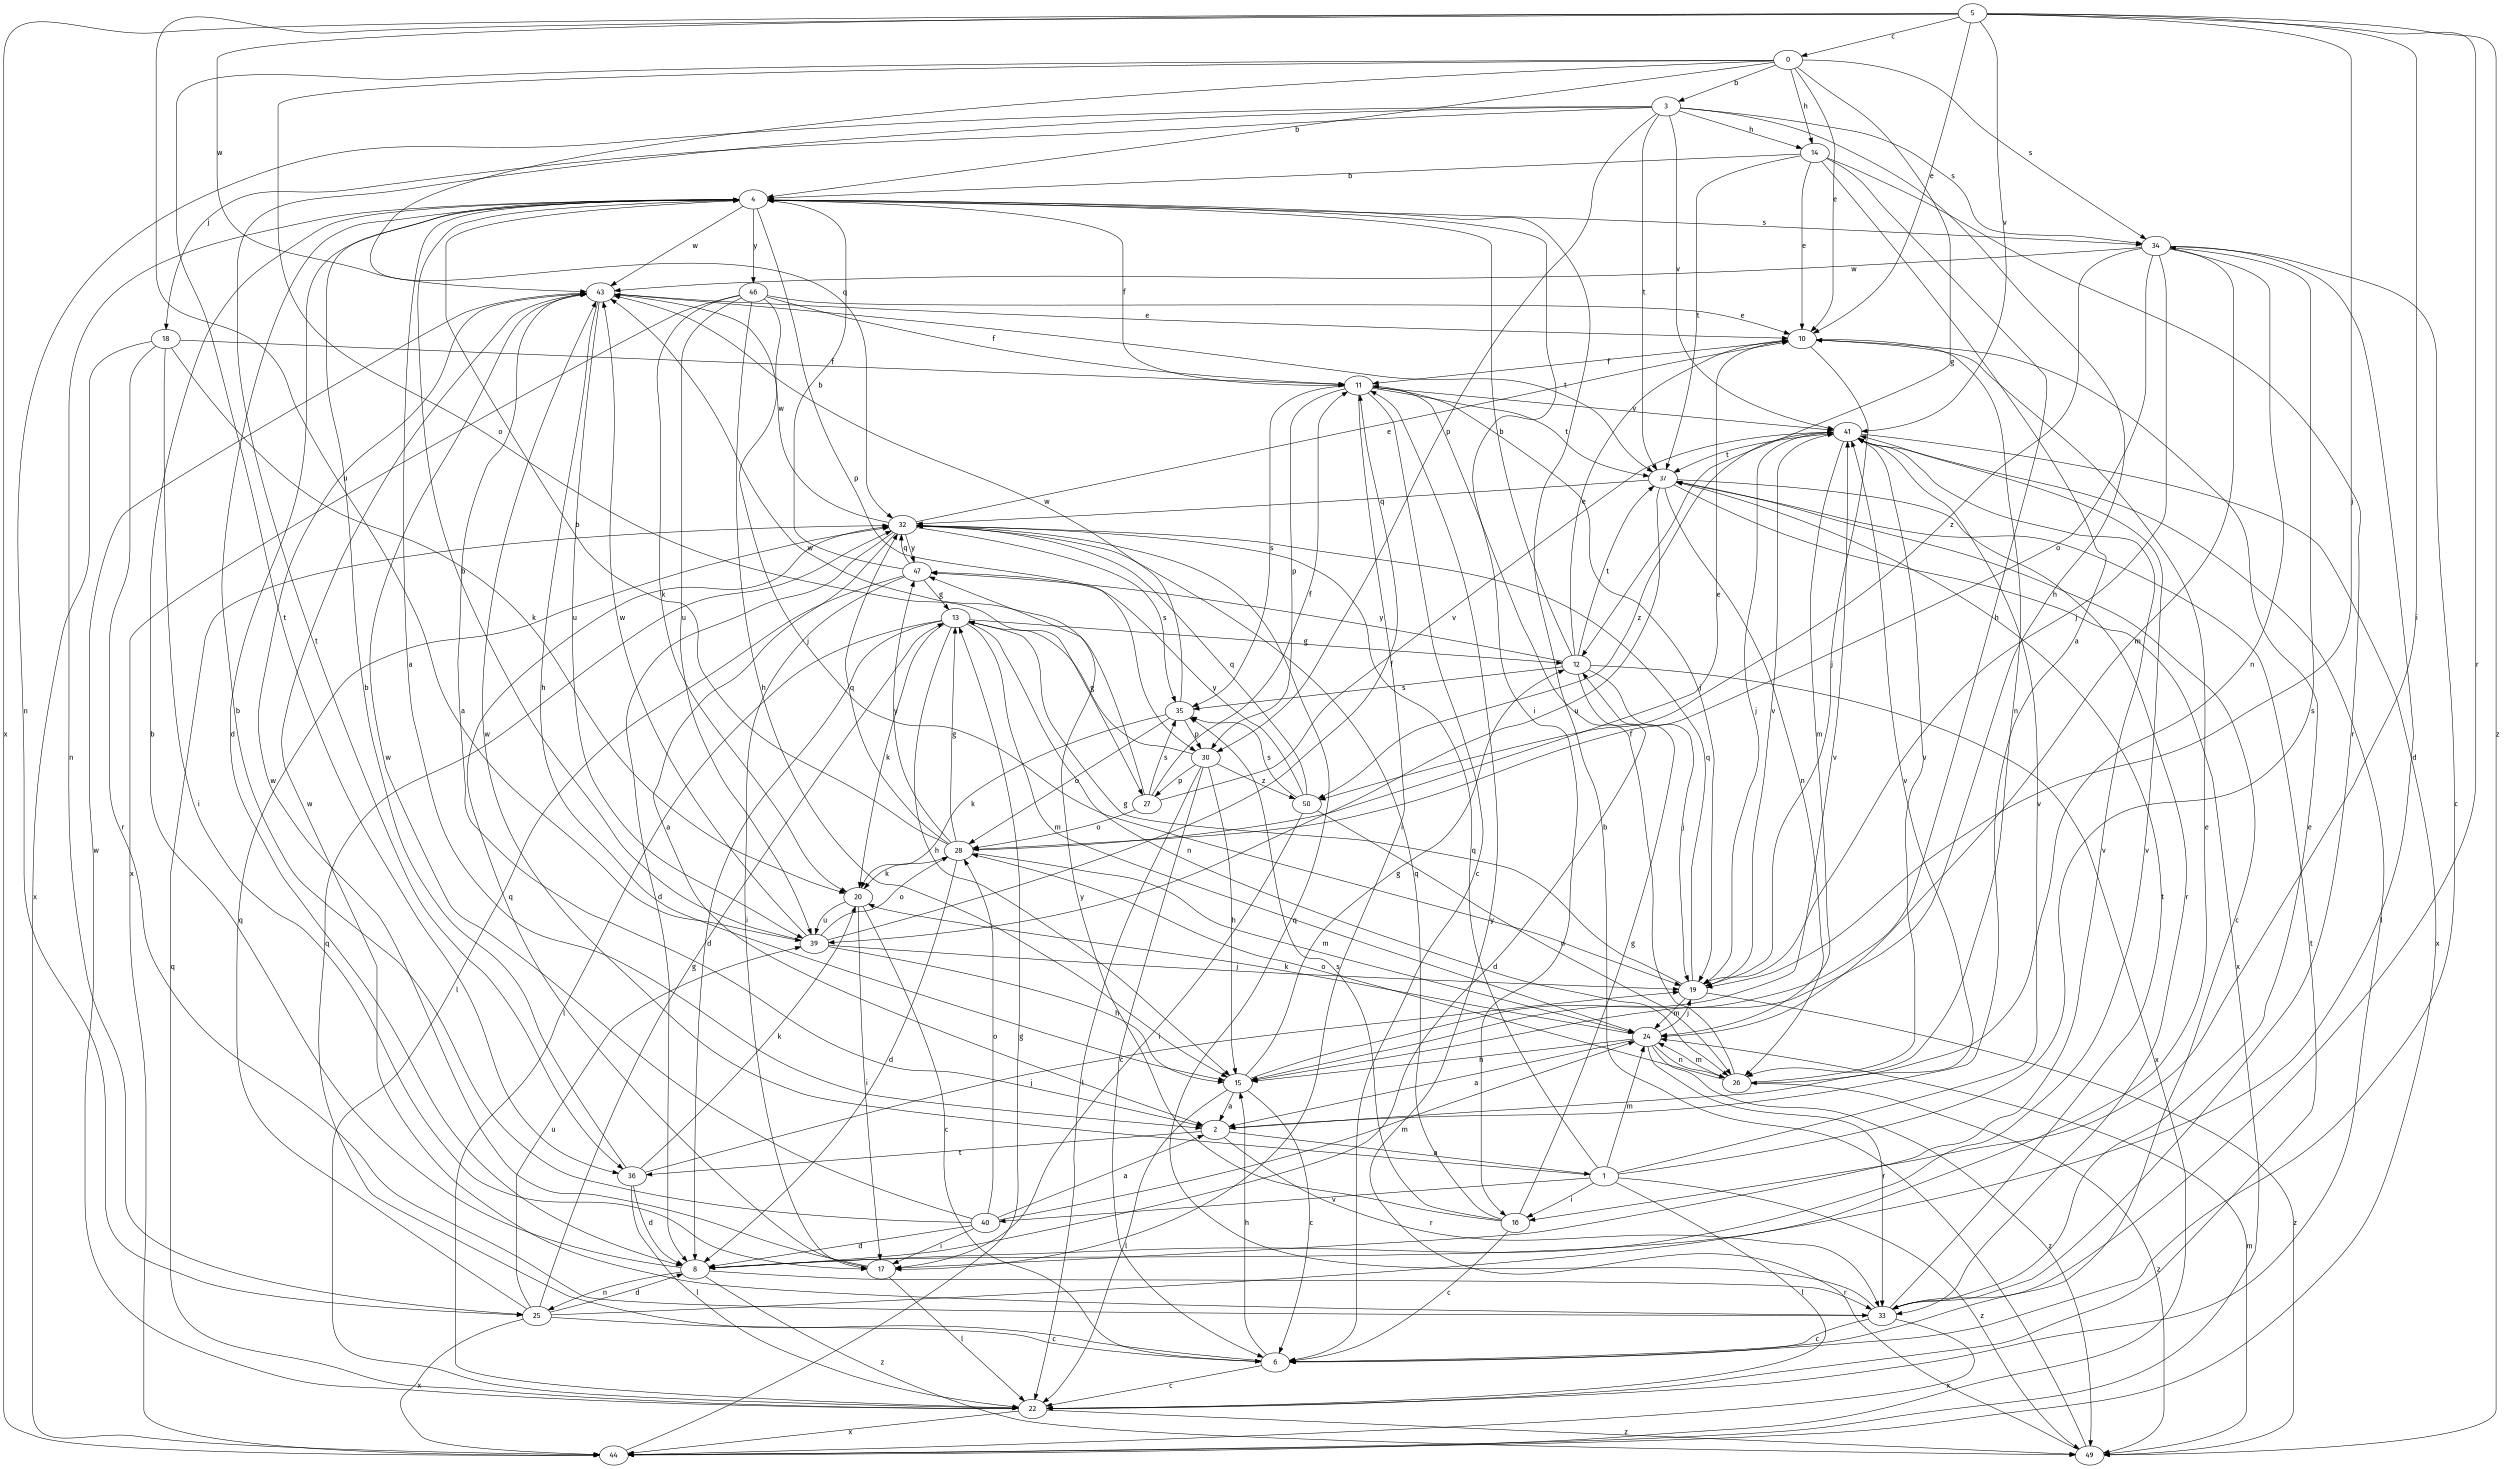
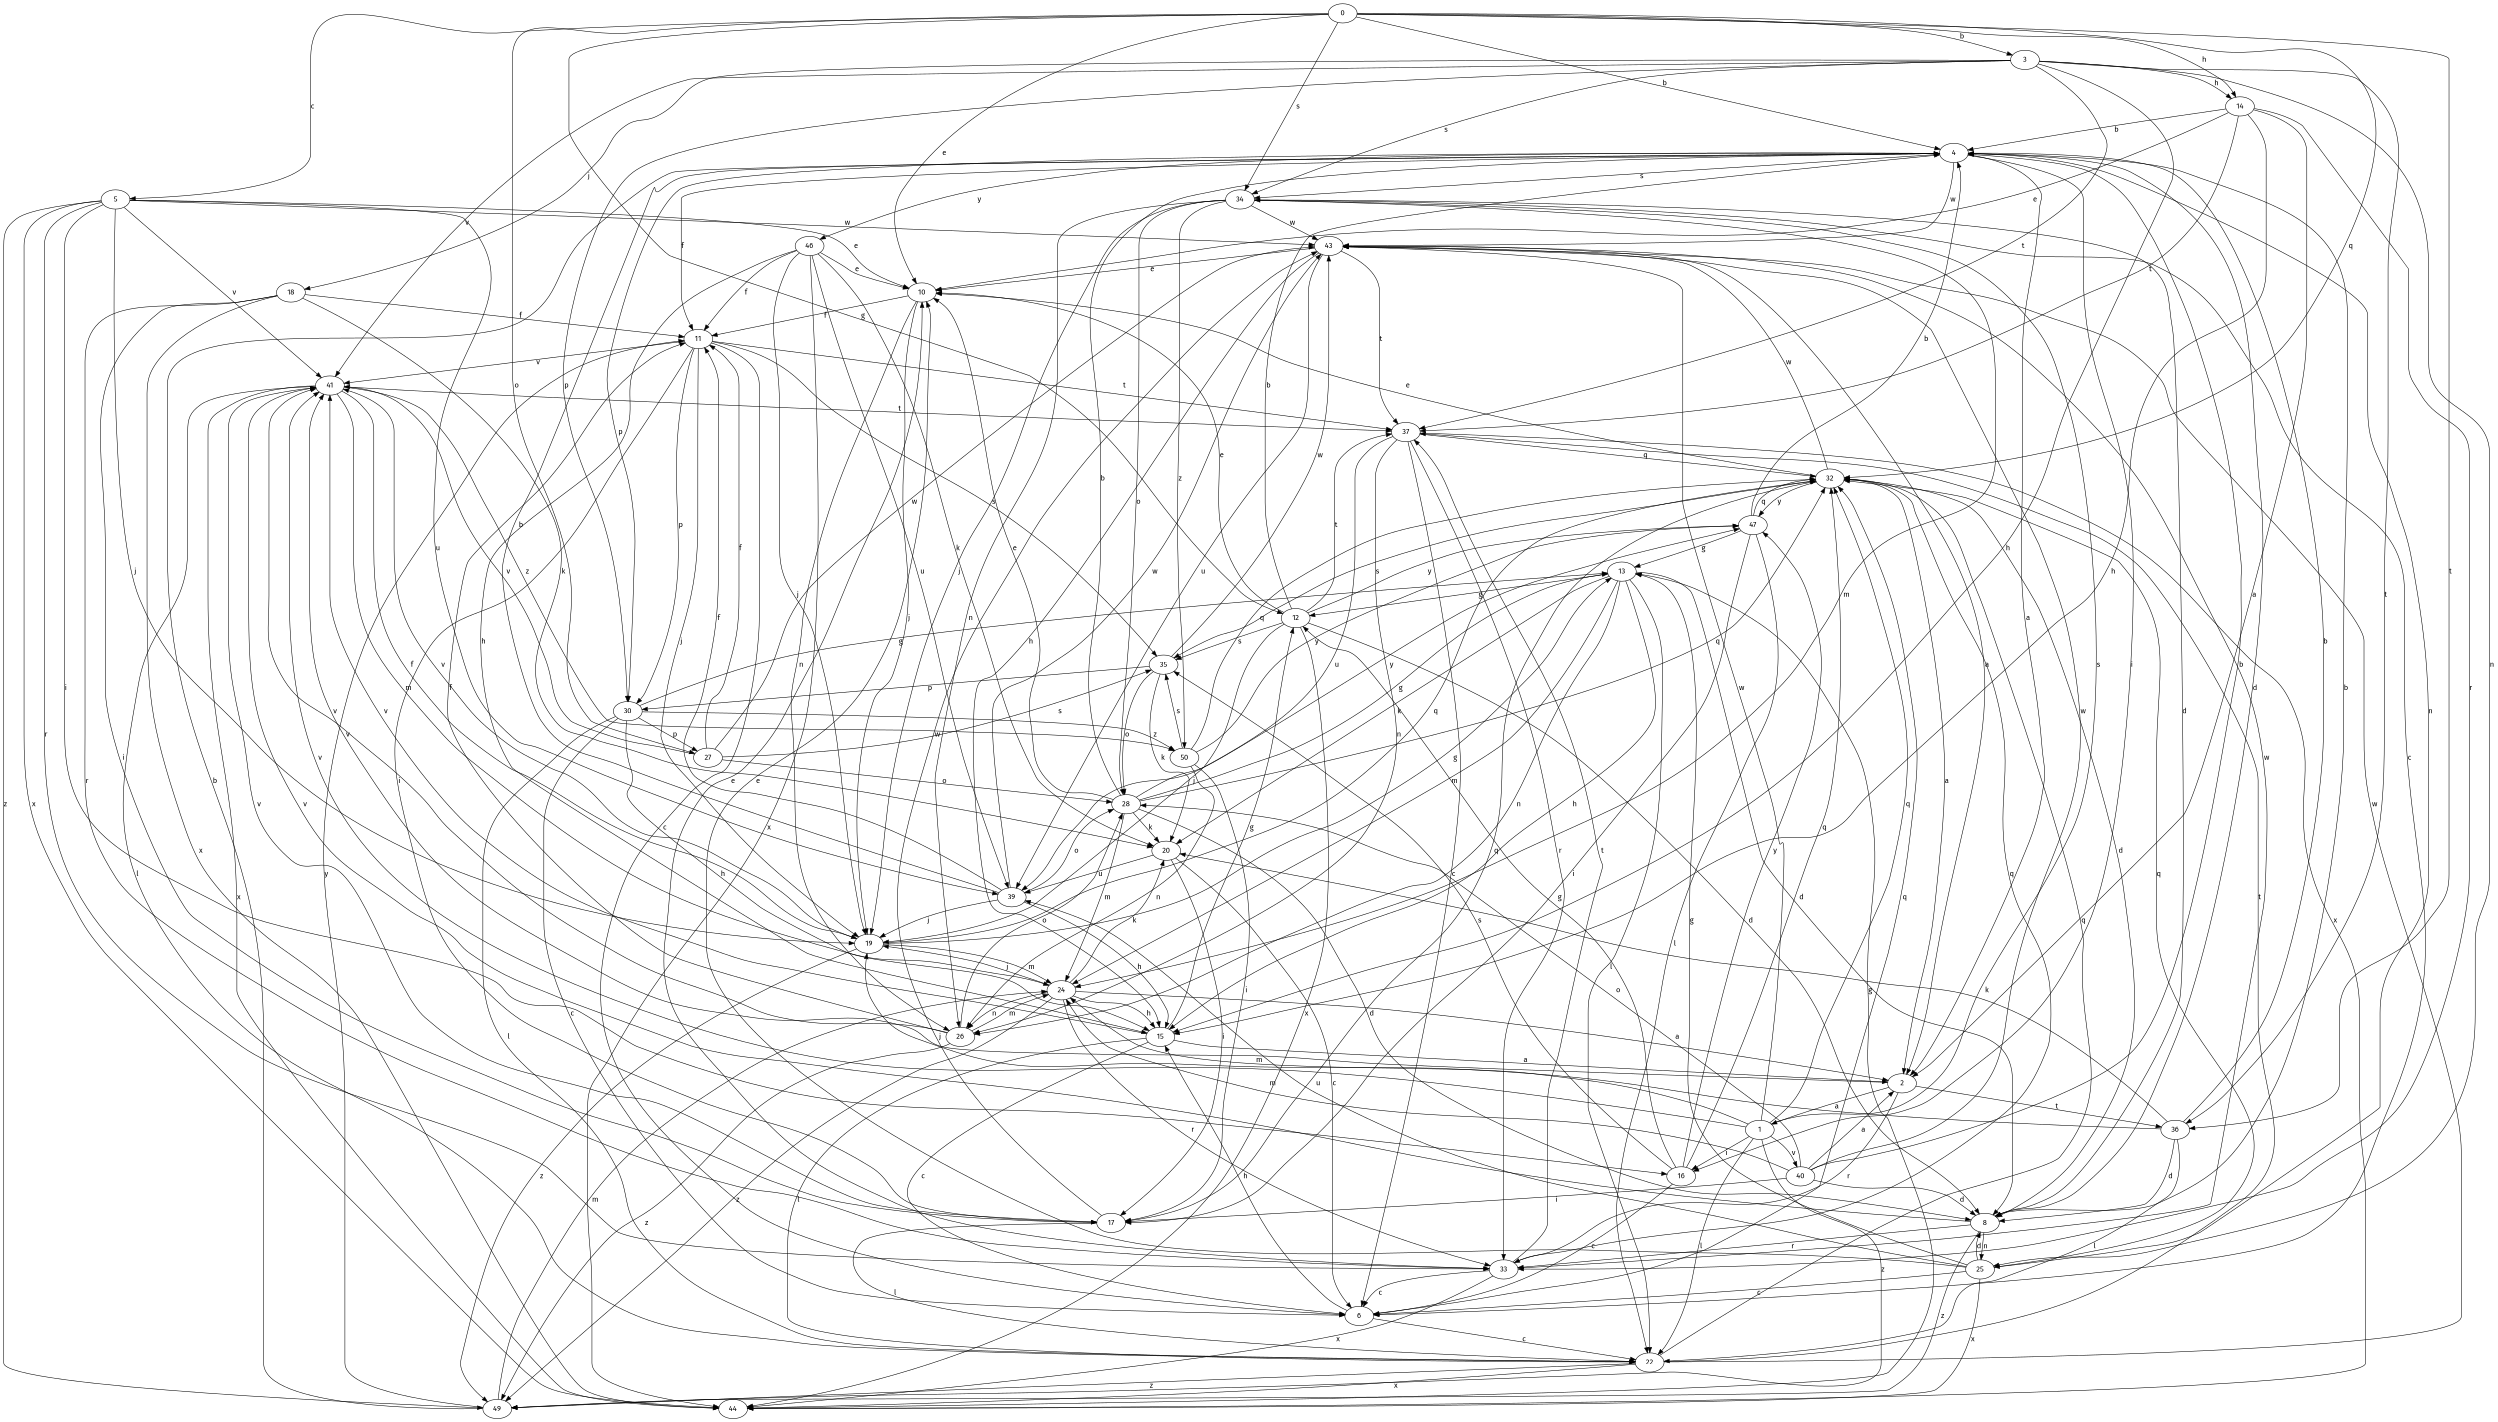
(1883, 36) -> (663, 25)
(1756, 711) -> (412, 665)
